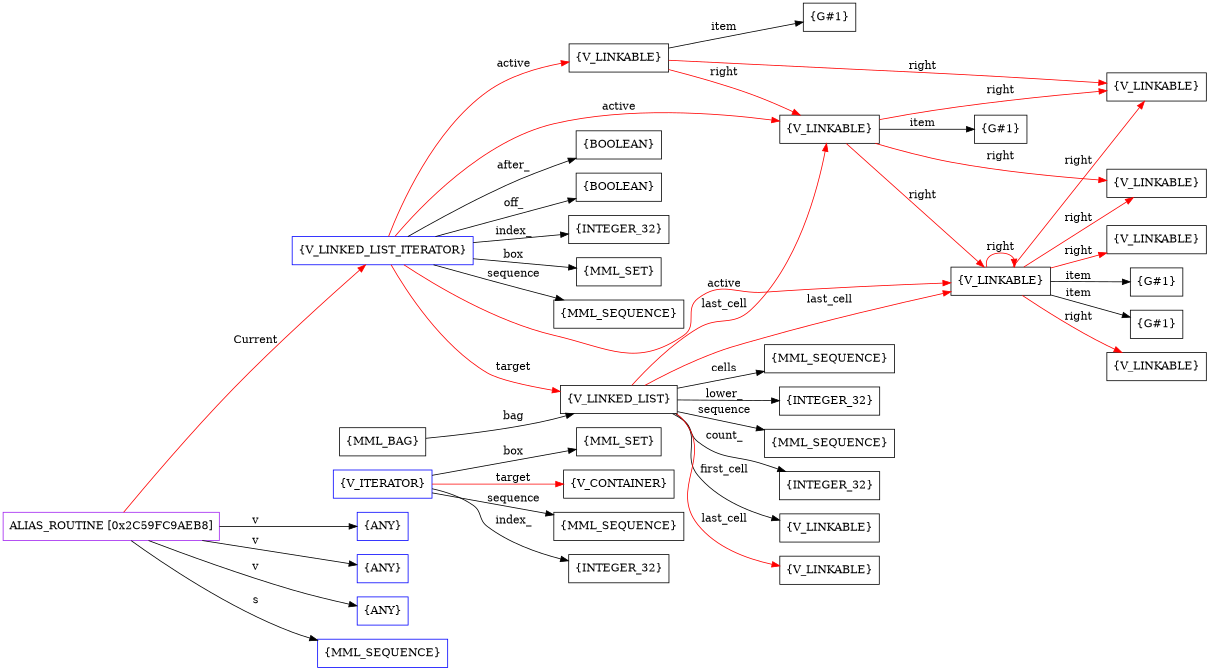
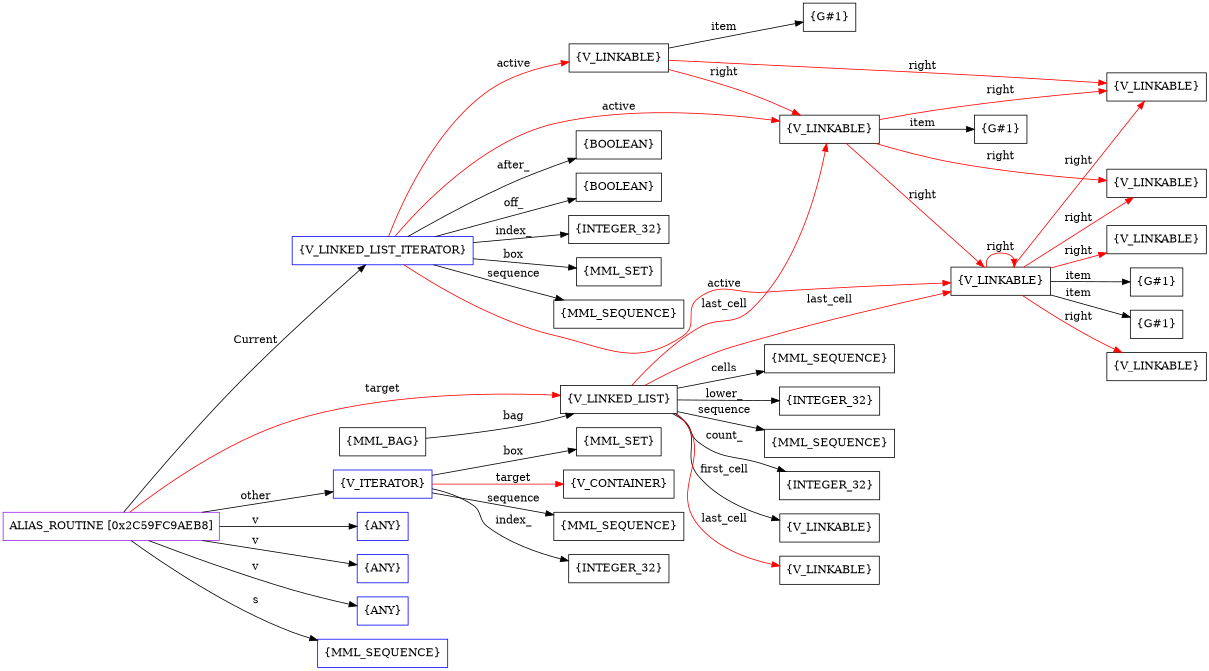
(456, 349) -> (329, 411)
(236, 386) -> (236, 386)
none -> (264, 503)
